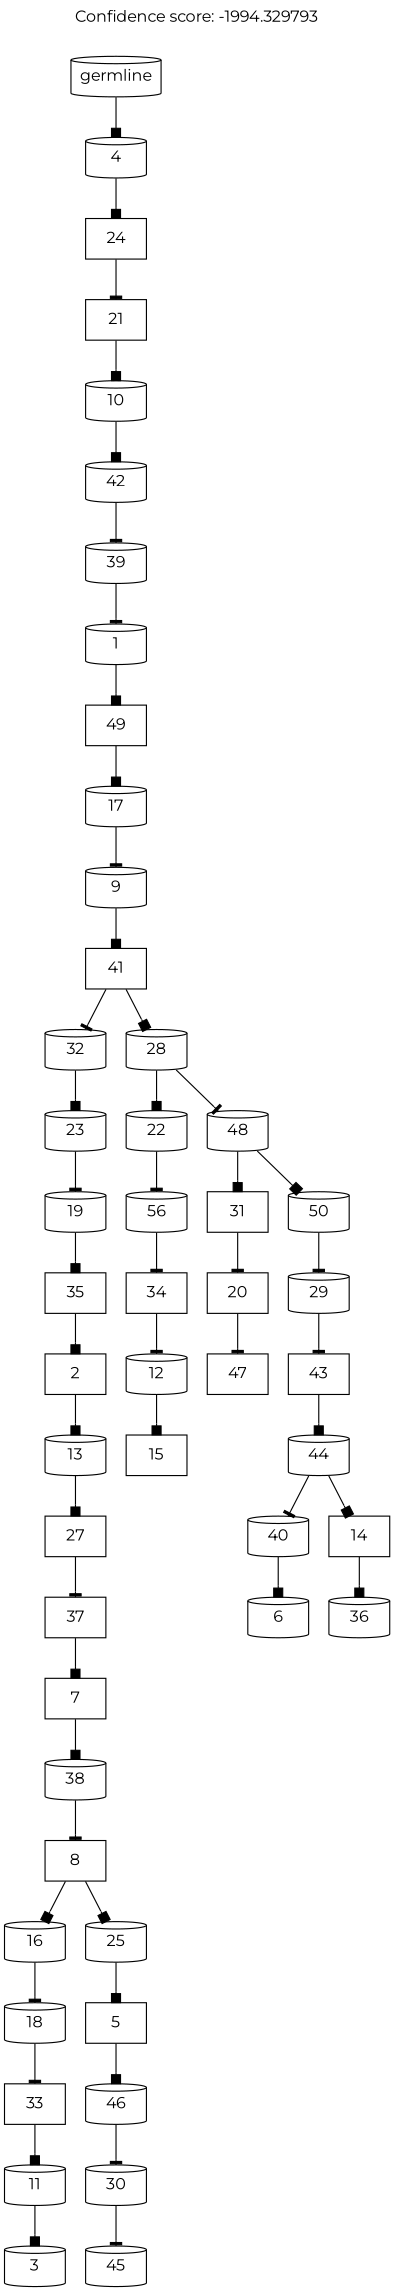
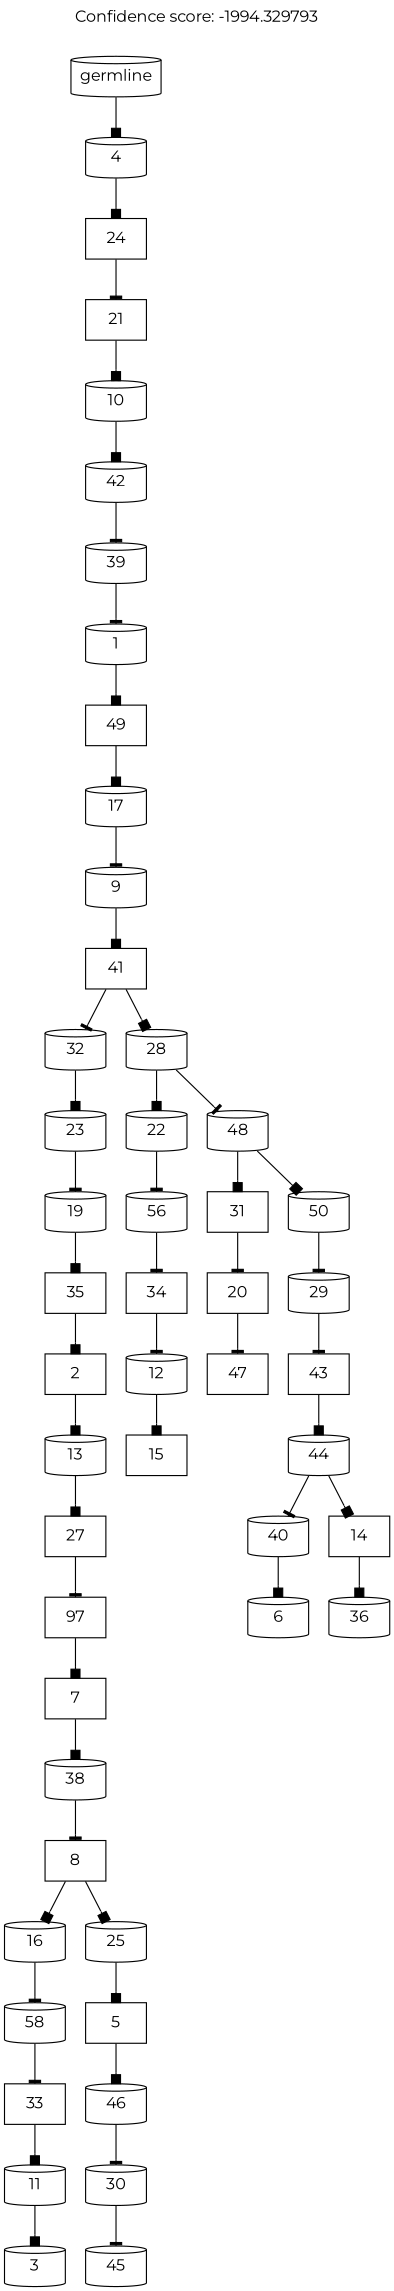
(75, 1617) -> (75, 1617)
(35, 2023) -> (35, 2023)
